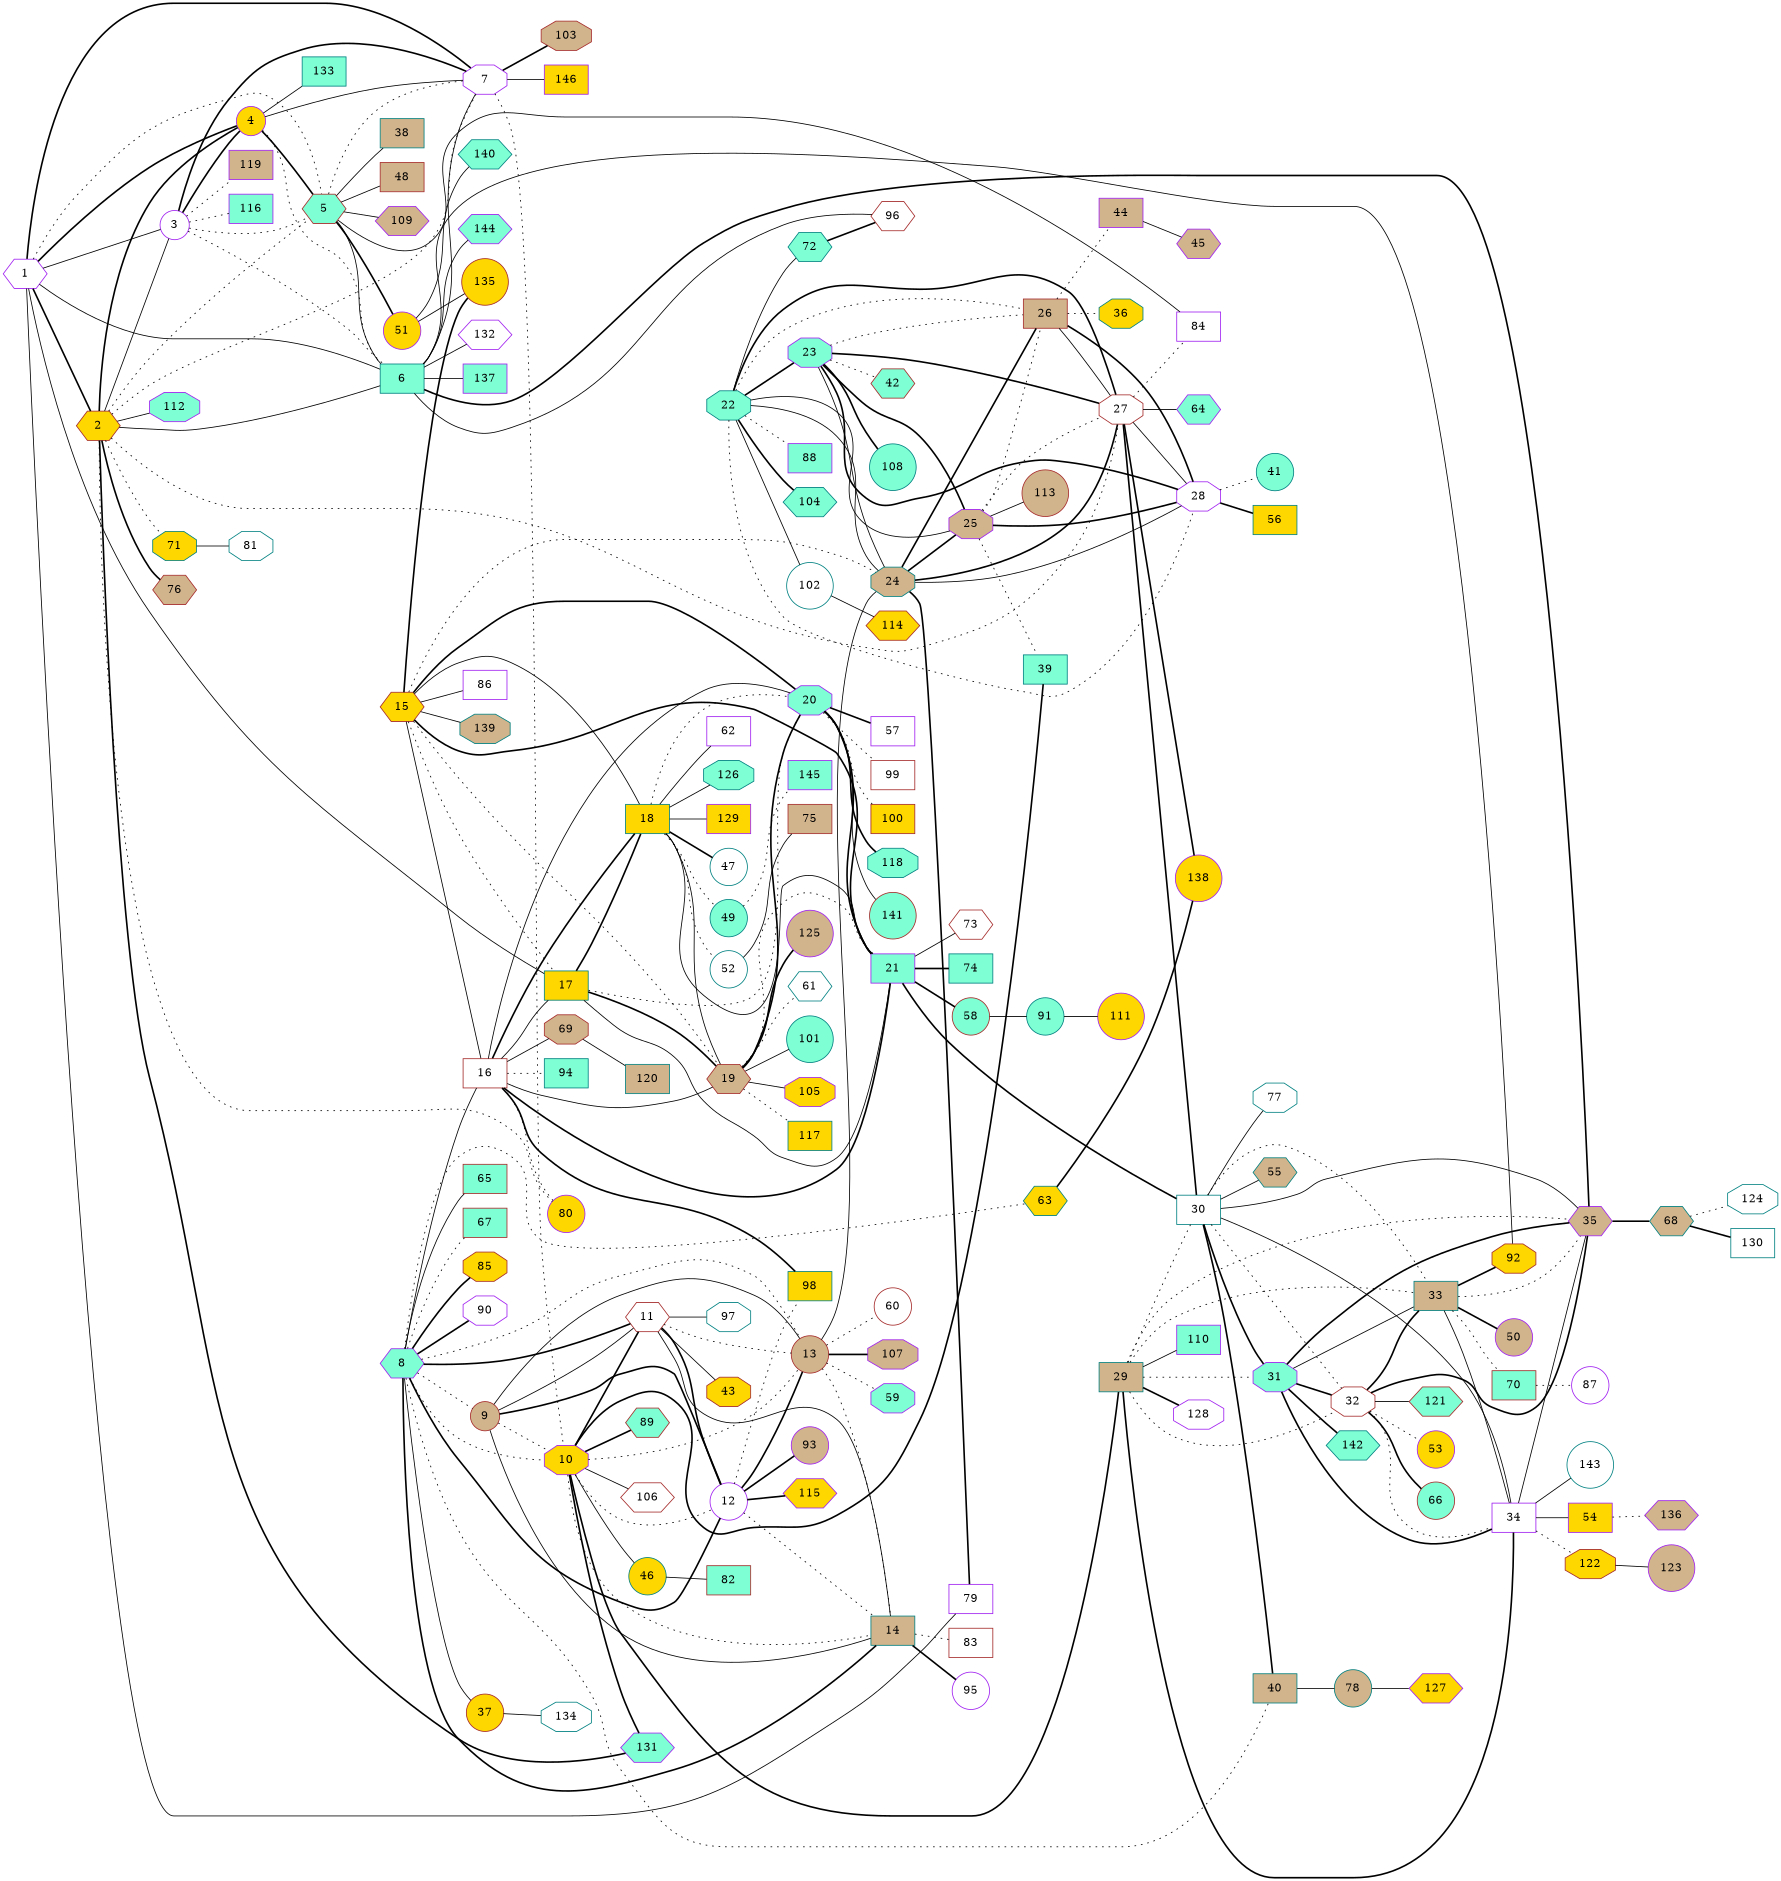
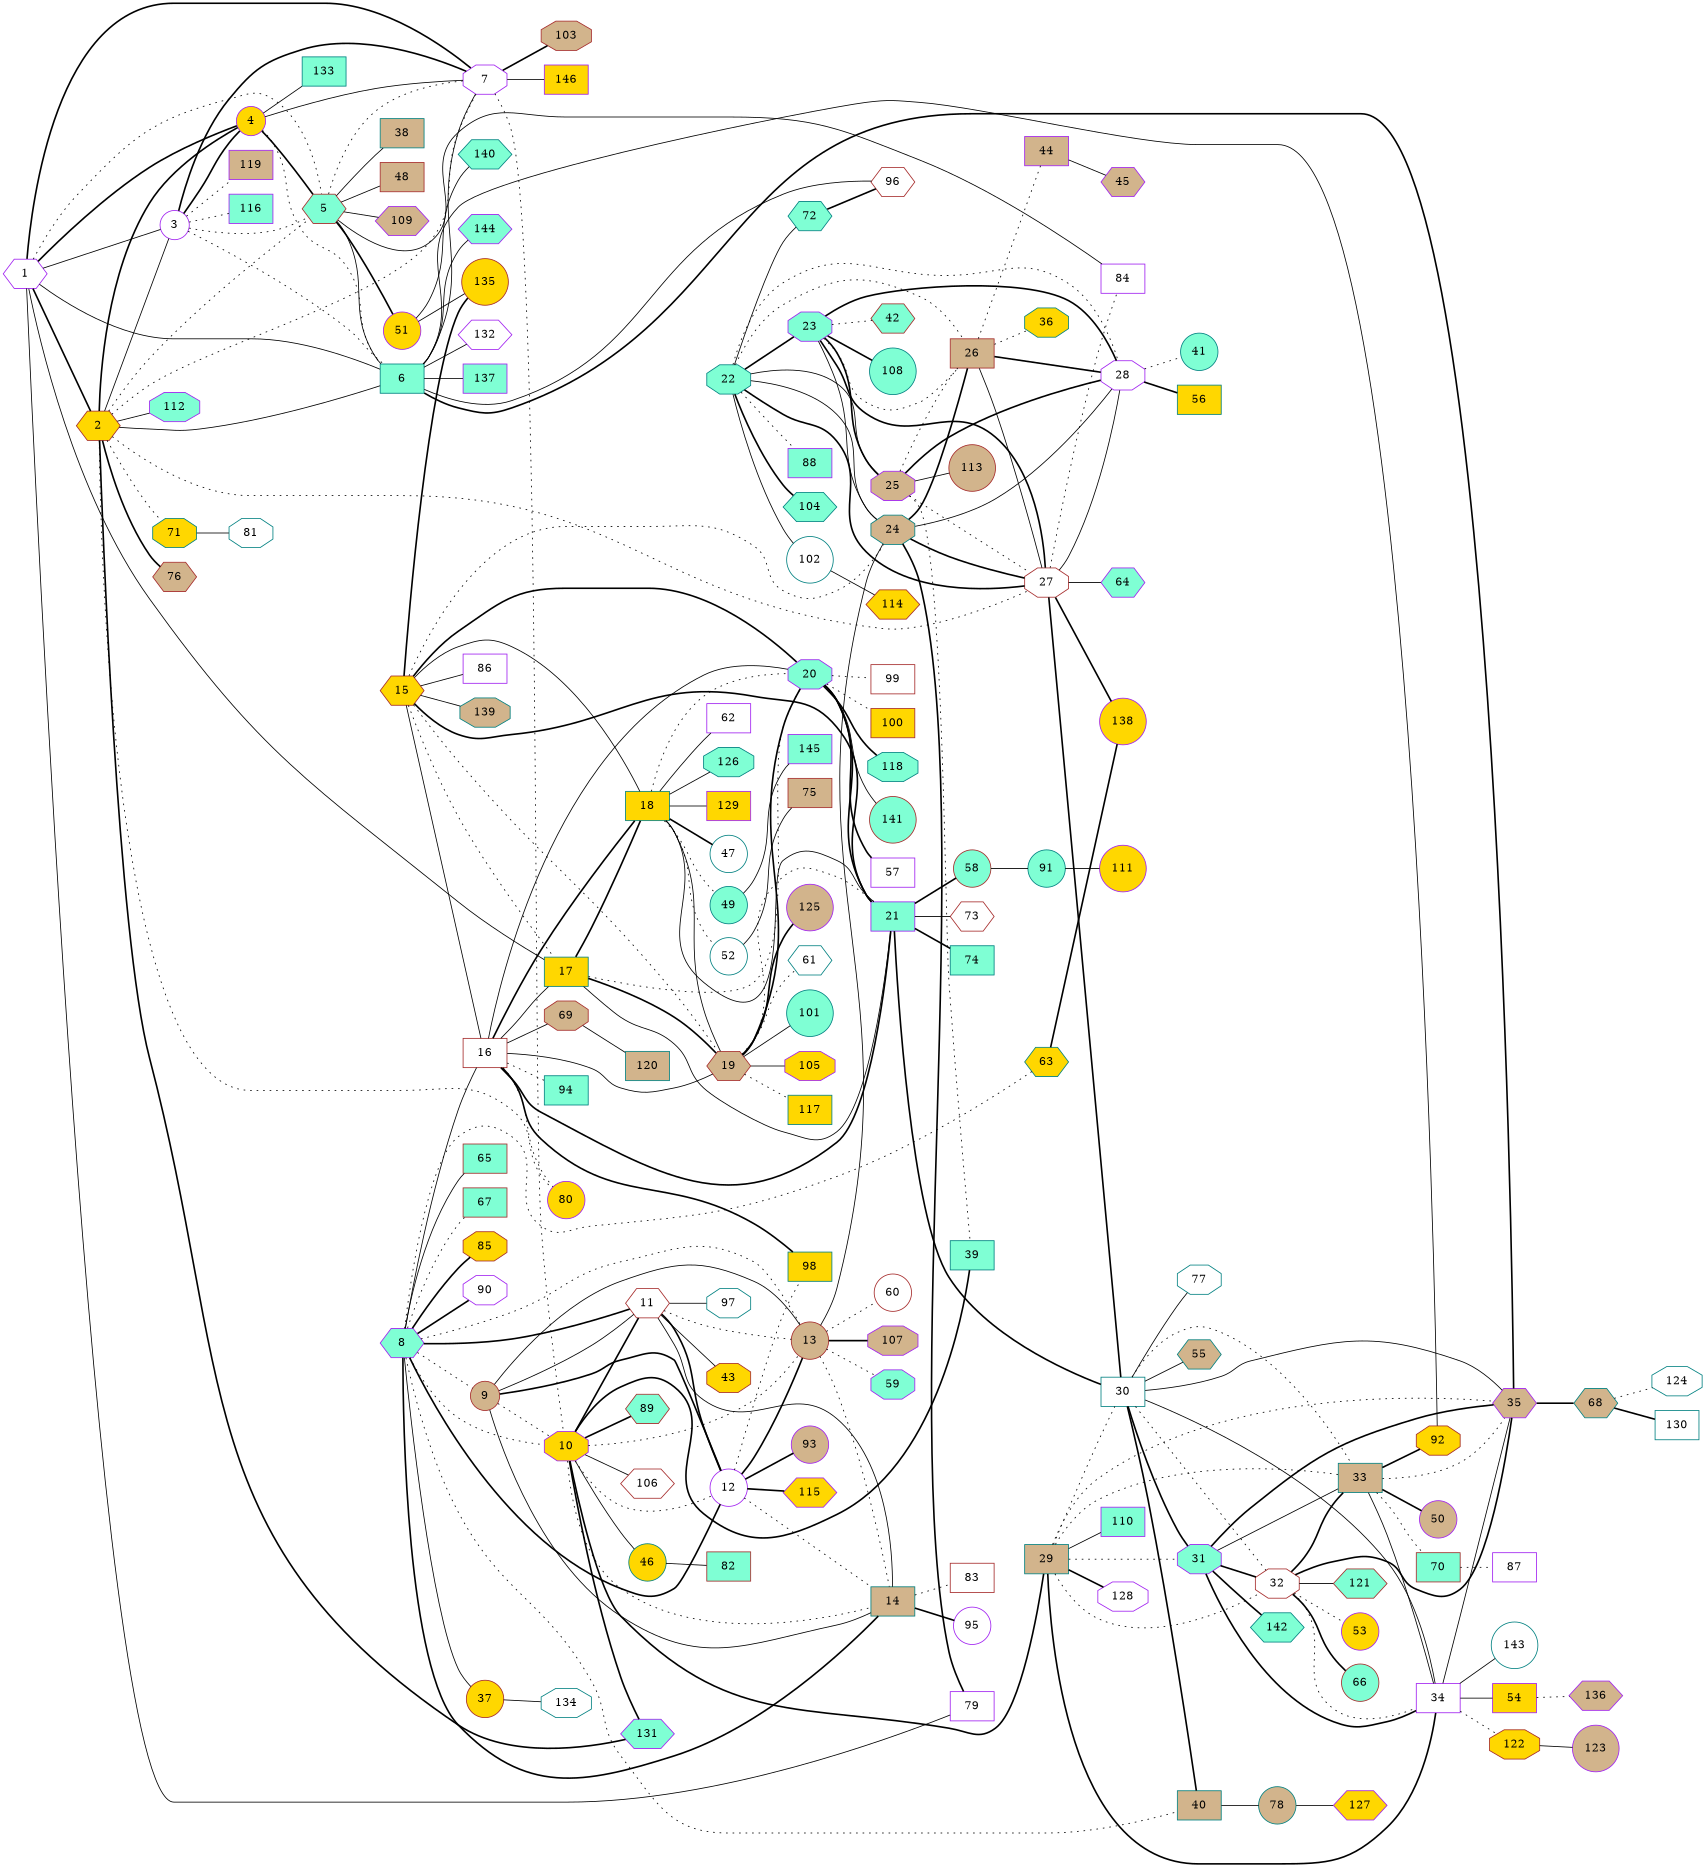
(932, 553) -> none
(767, 855) -> (767, 840)
(1590, 1385) -> (1515, 1567)
